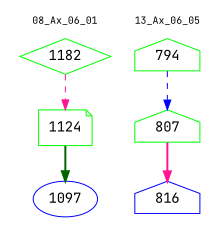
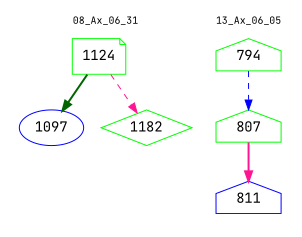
(65, 21) -> (106, 21)
(65, 87) -> (121, 90)
(167, 199) -> (249, 199)
